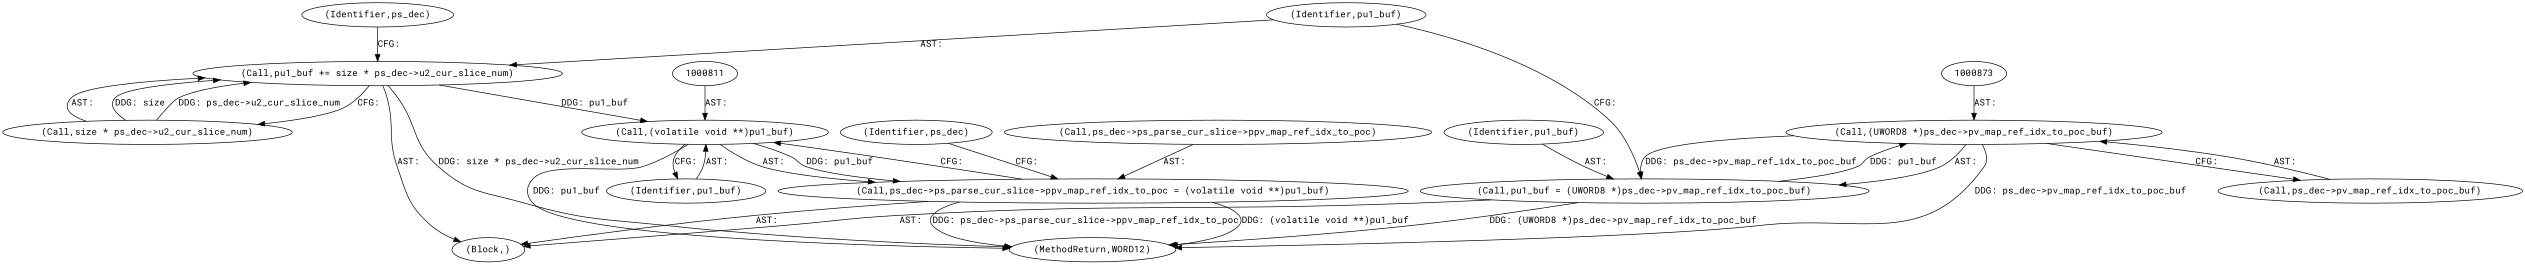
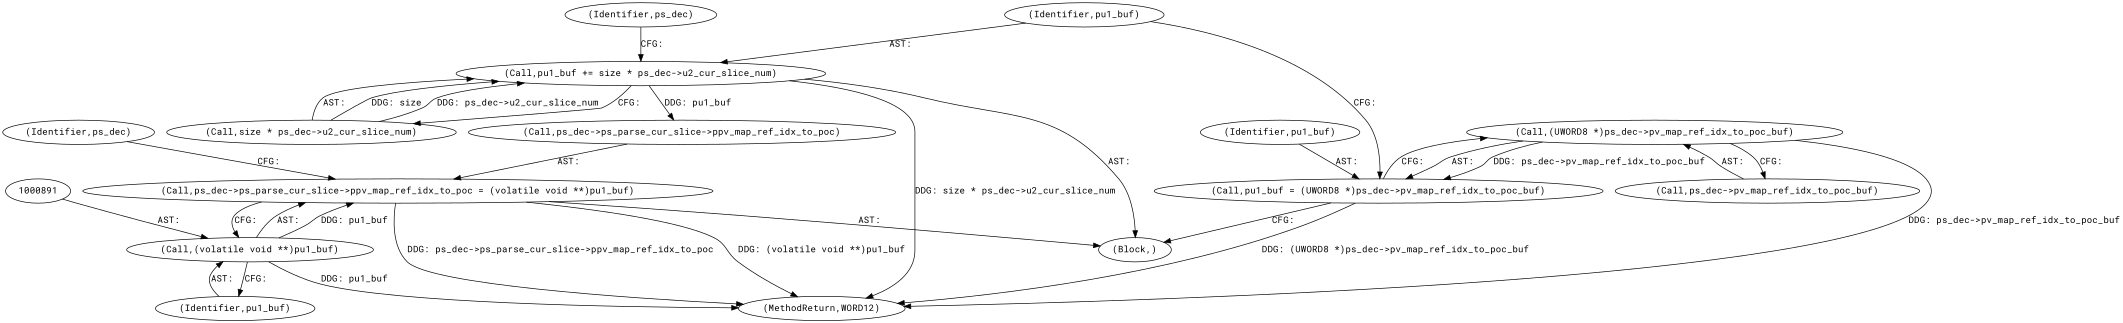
(705, 74) -> (38, 191)
(1974, 74) -> none
(540, 103) -> (659, 100)
(1904, 162) -> (1416, 162)
(914, 220) -> (1286, 220)
